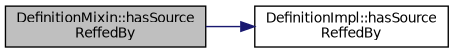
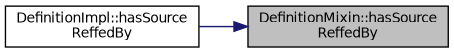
(223, 27) -> (216, 27)
